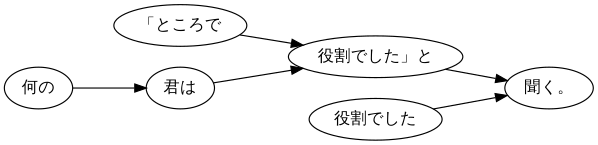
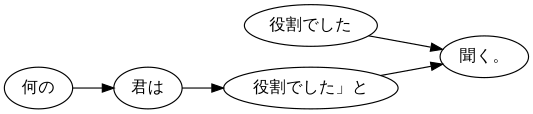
(180, 25) -> none
